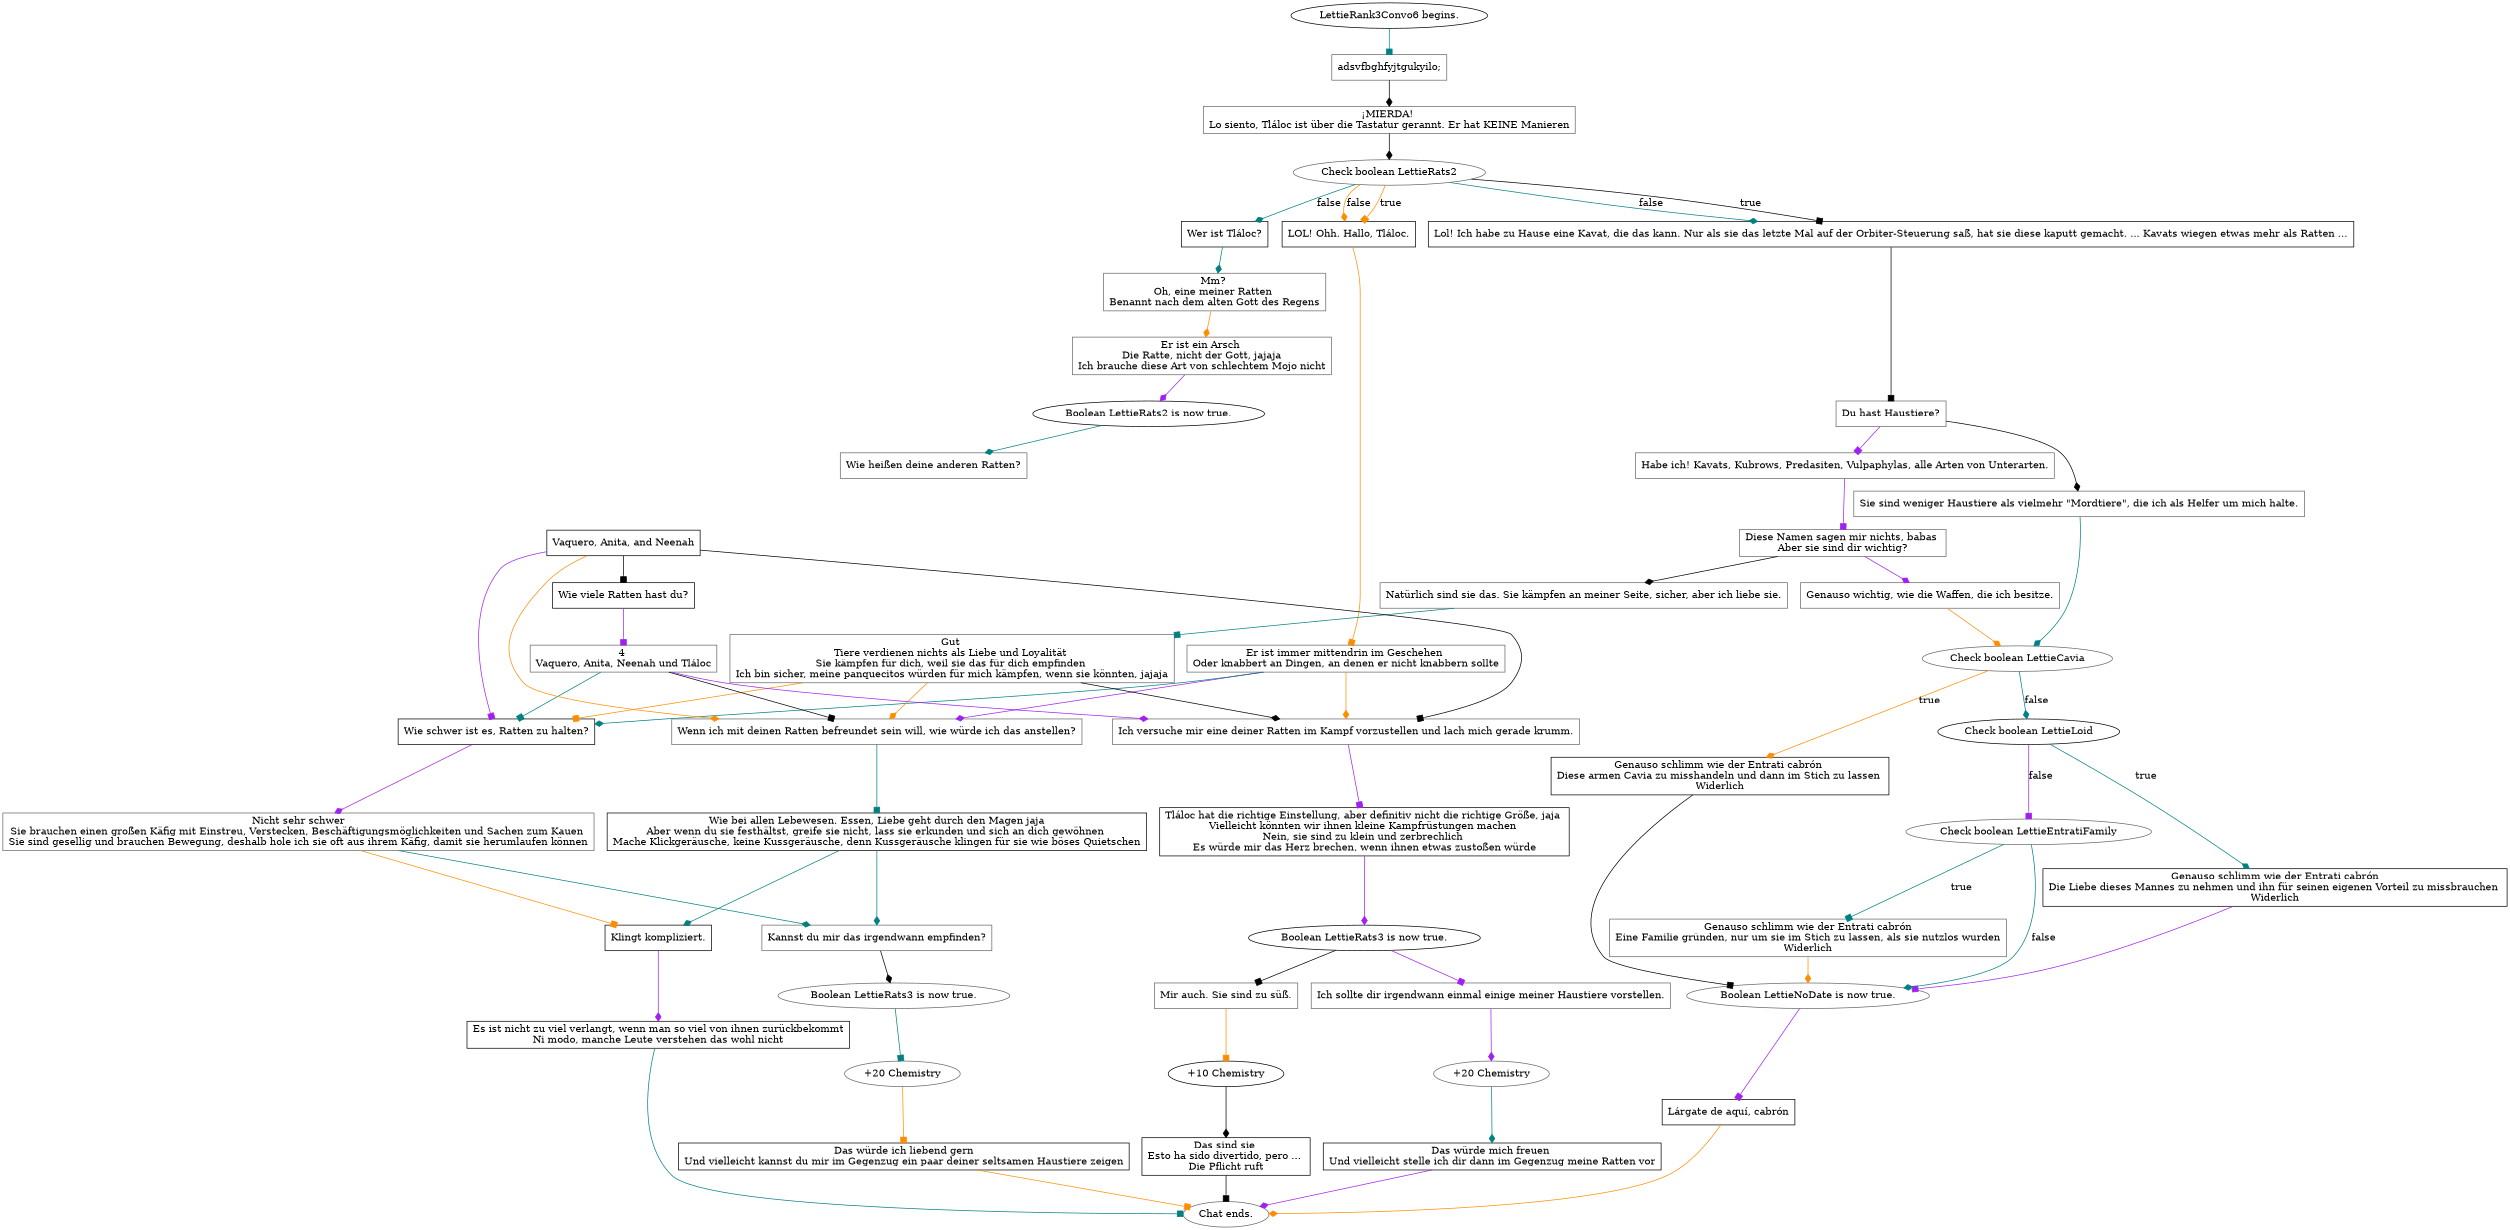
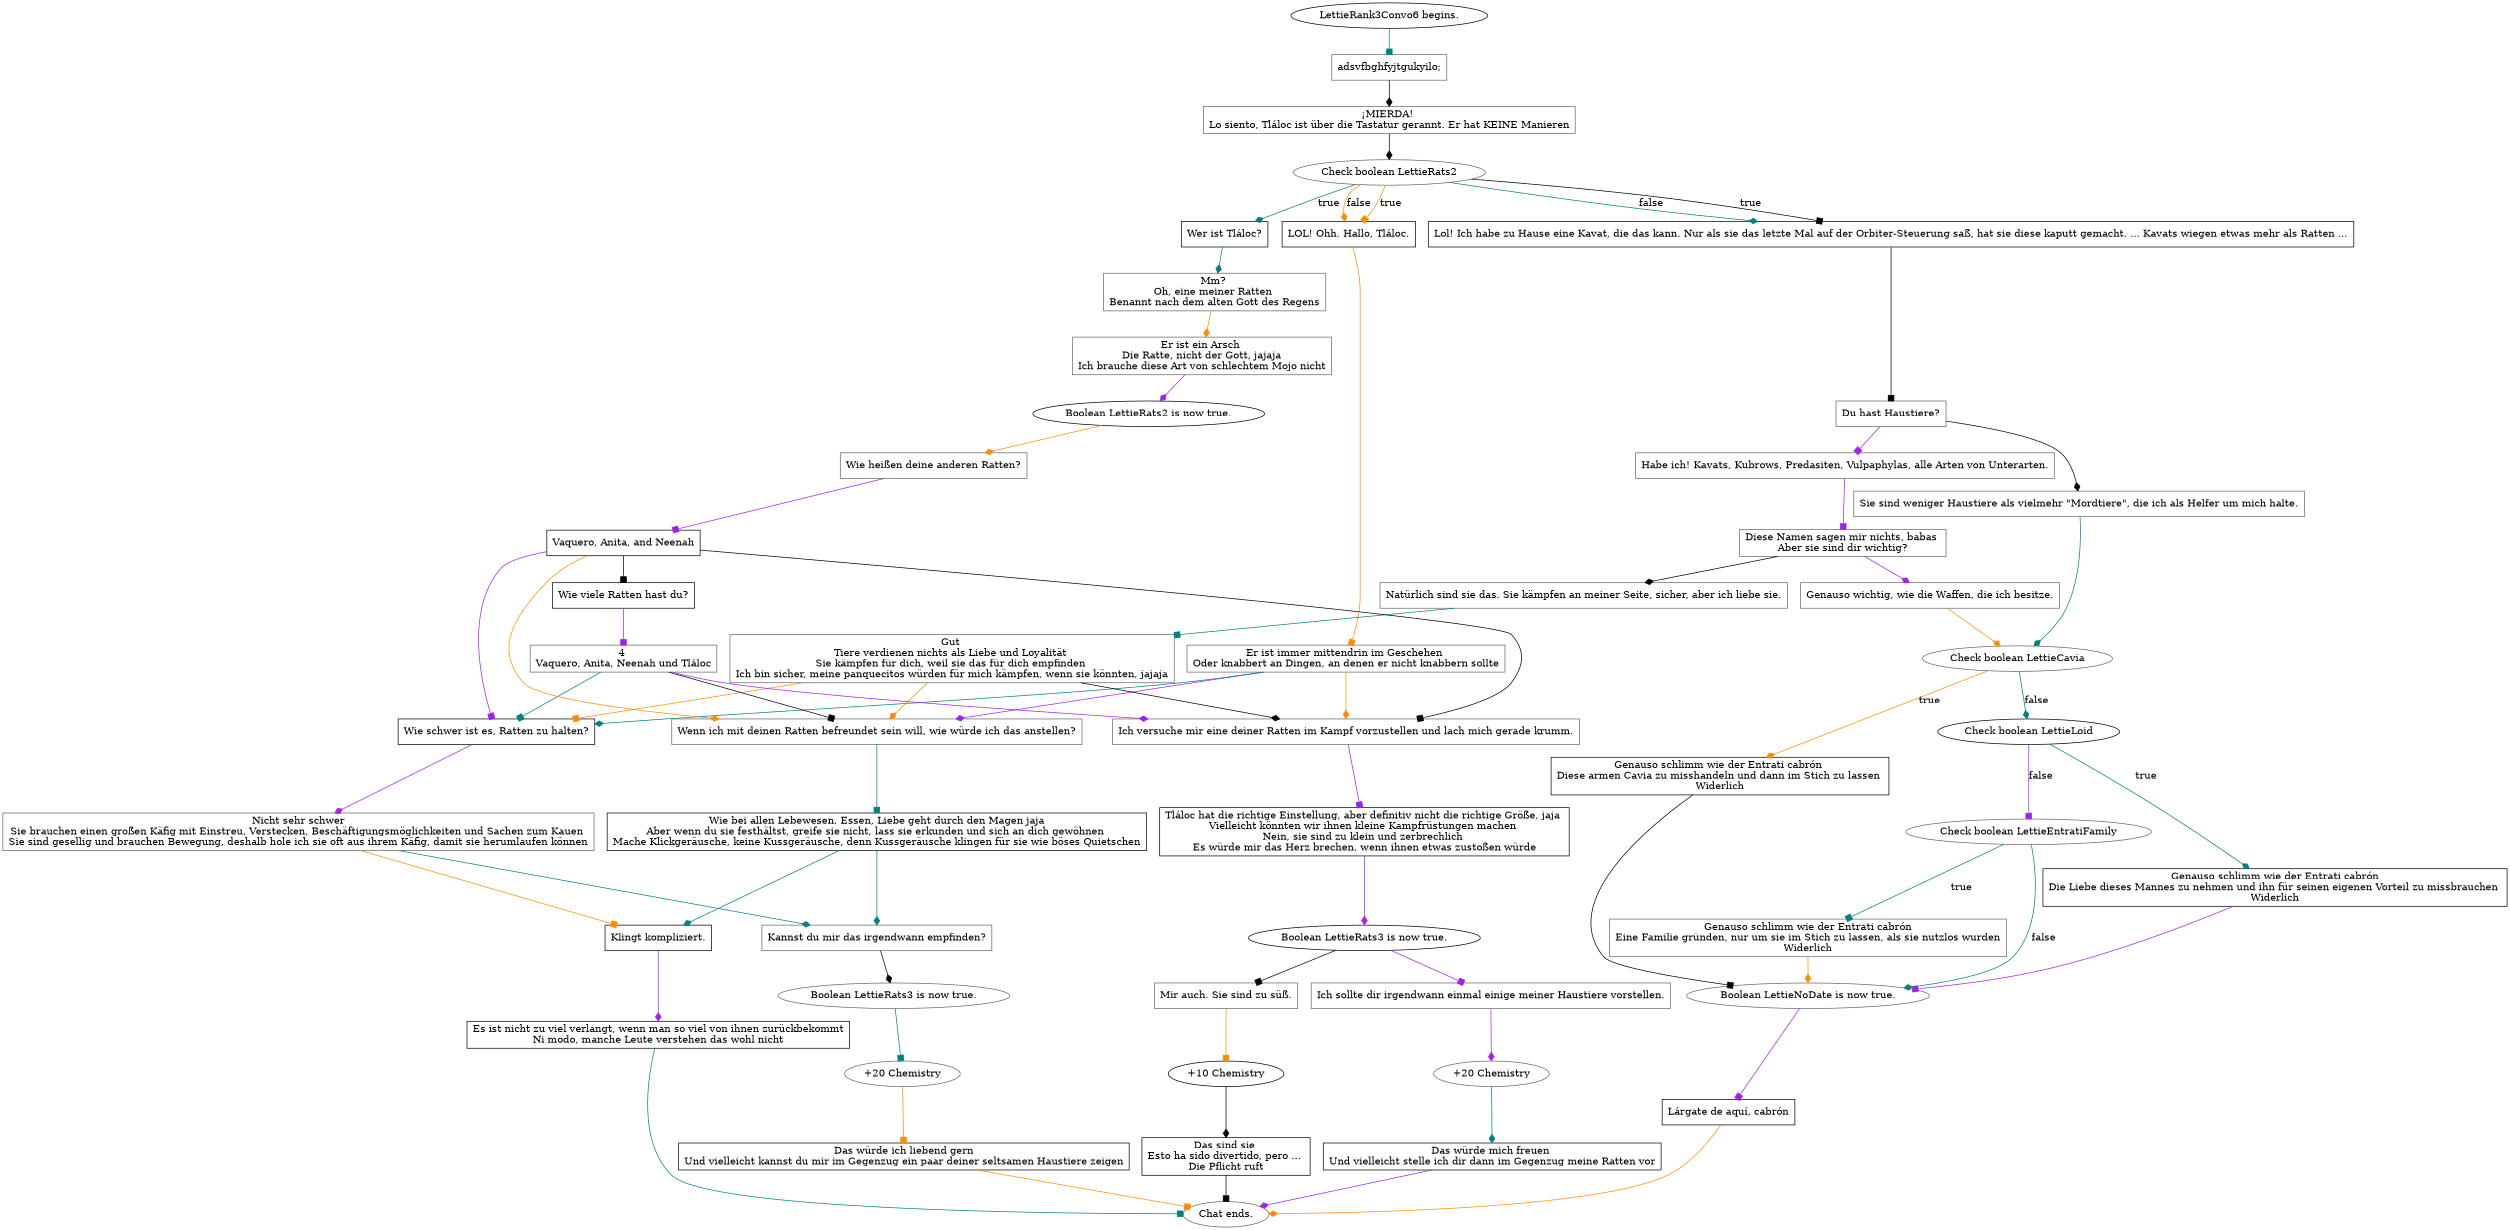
(1329, 203) -> (1329, 203)
(1048, 438) -> (1048, 438)
none -> (782, 503)
